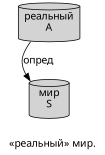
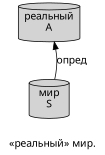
(23, 57) -> (57, 64)
